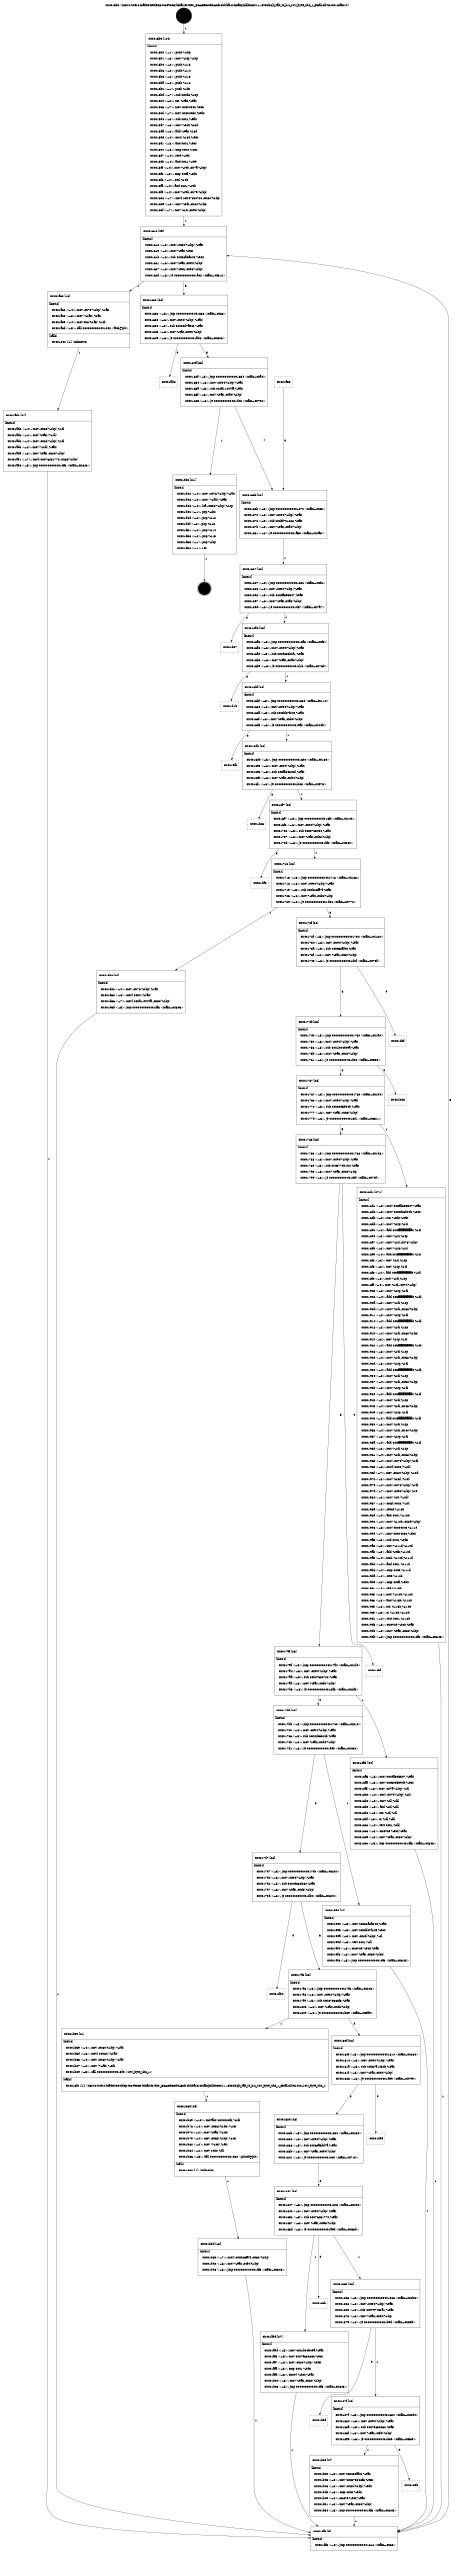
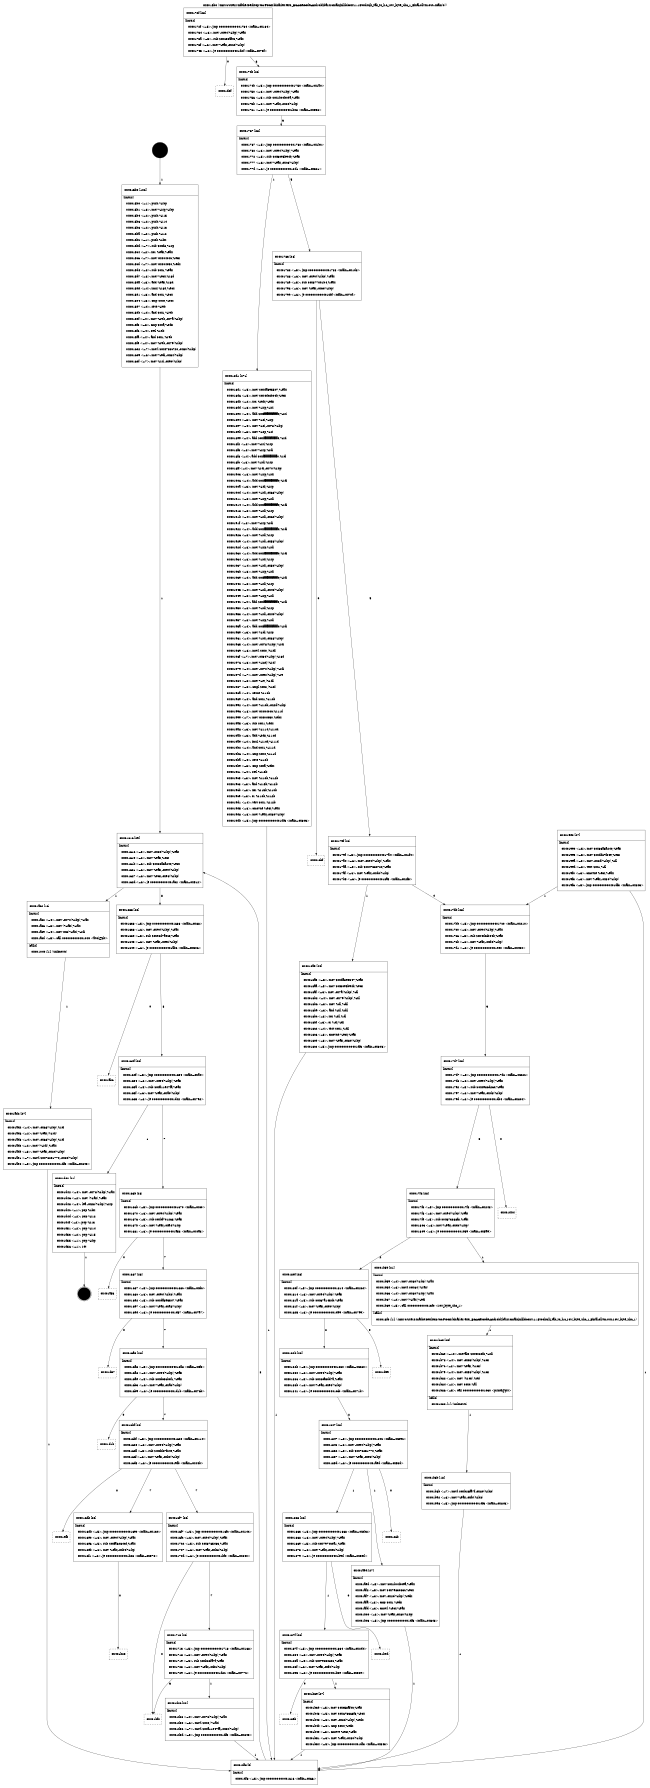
(283, 438) -> (120, 1260)
(299, 794) -> (186, 1490)
(328, 912) -> (160, 1694)
(397, 1100) -> none
(341, 1829) -> (543, 895)
